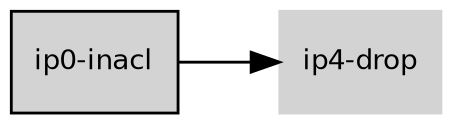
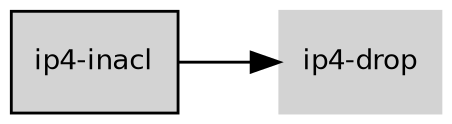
(95, 62) -> (95, 62)
